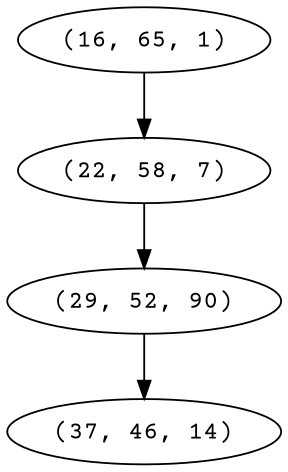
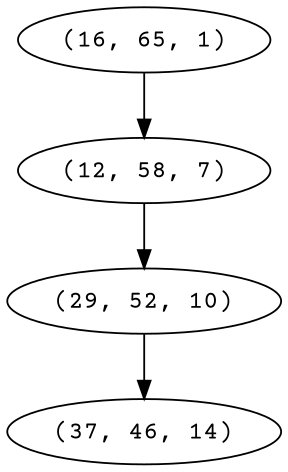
(144, 171) -> (144, 171)
(144, 301) -> (144, 301)
